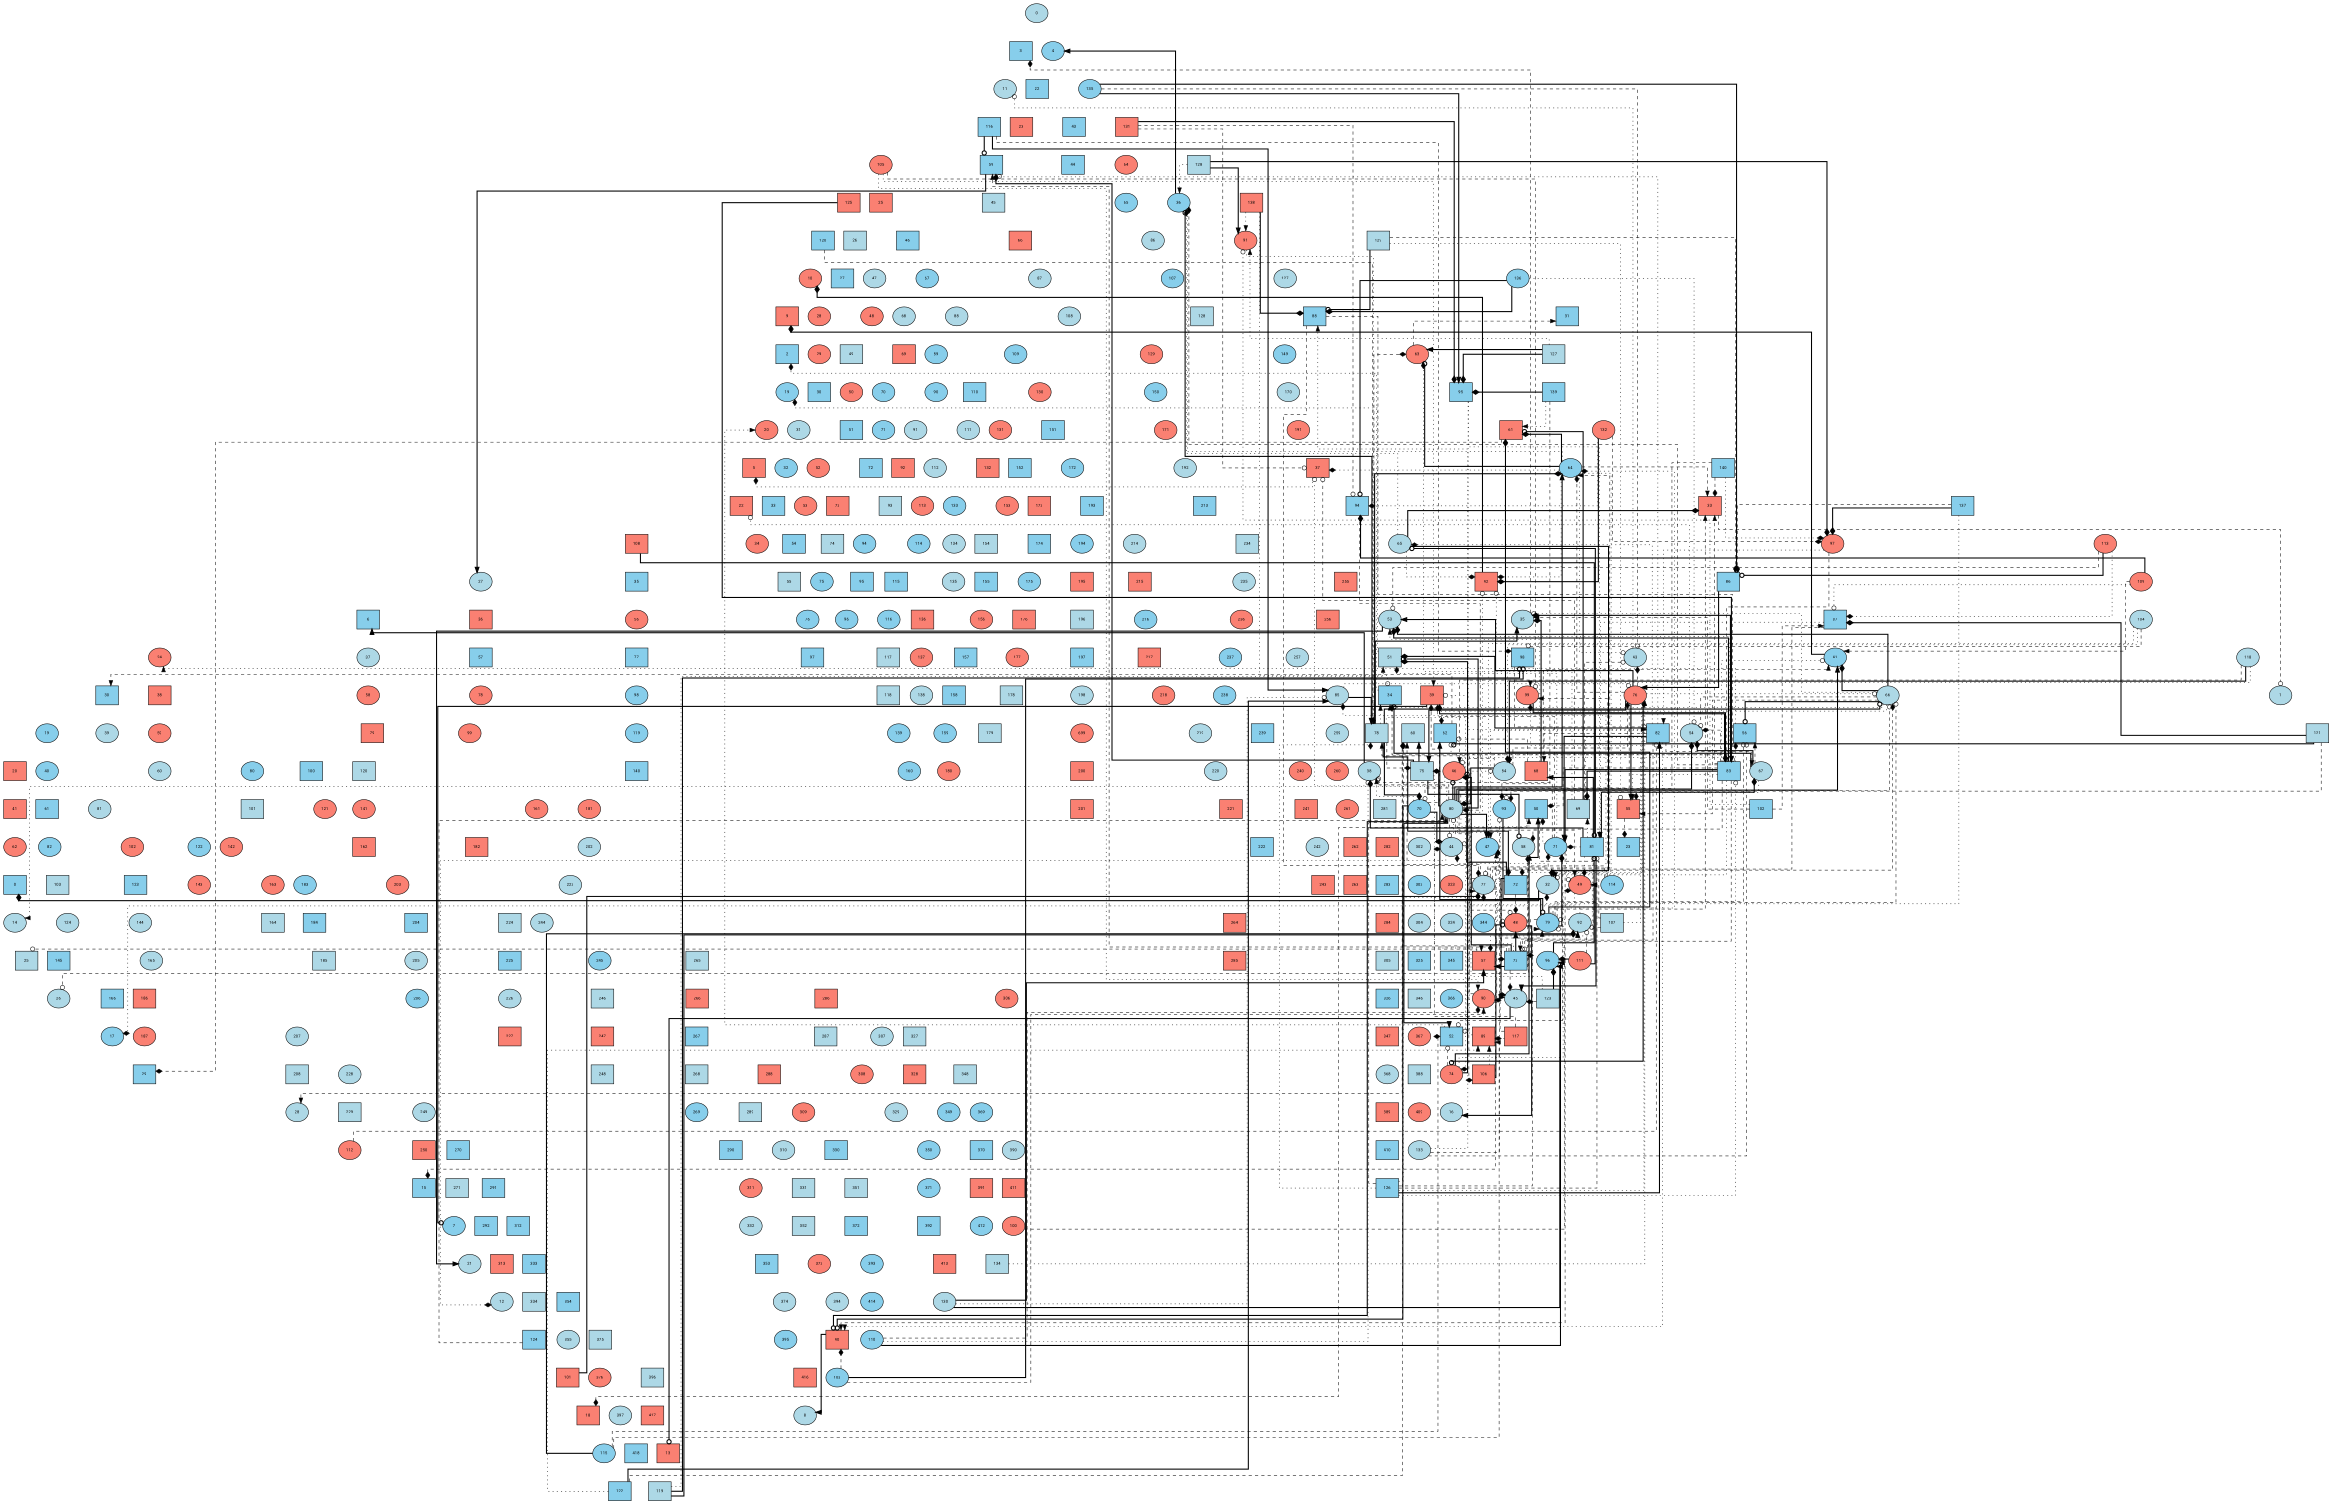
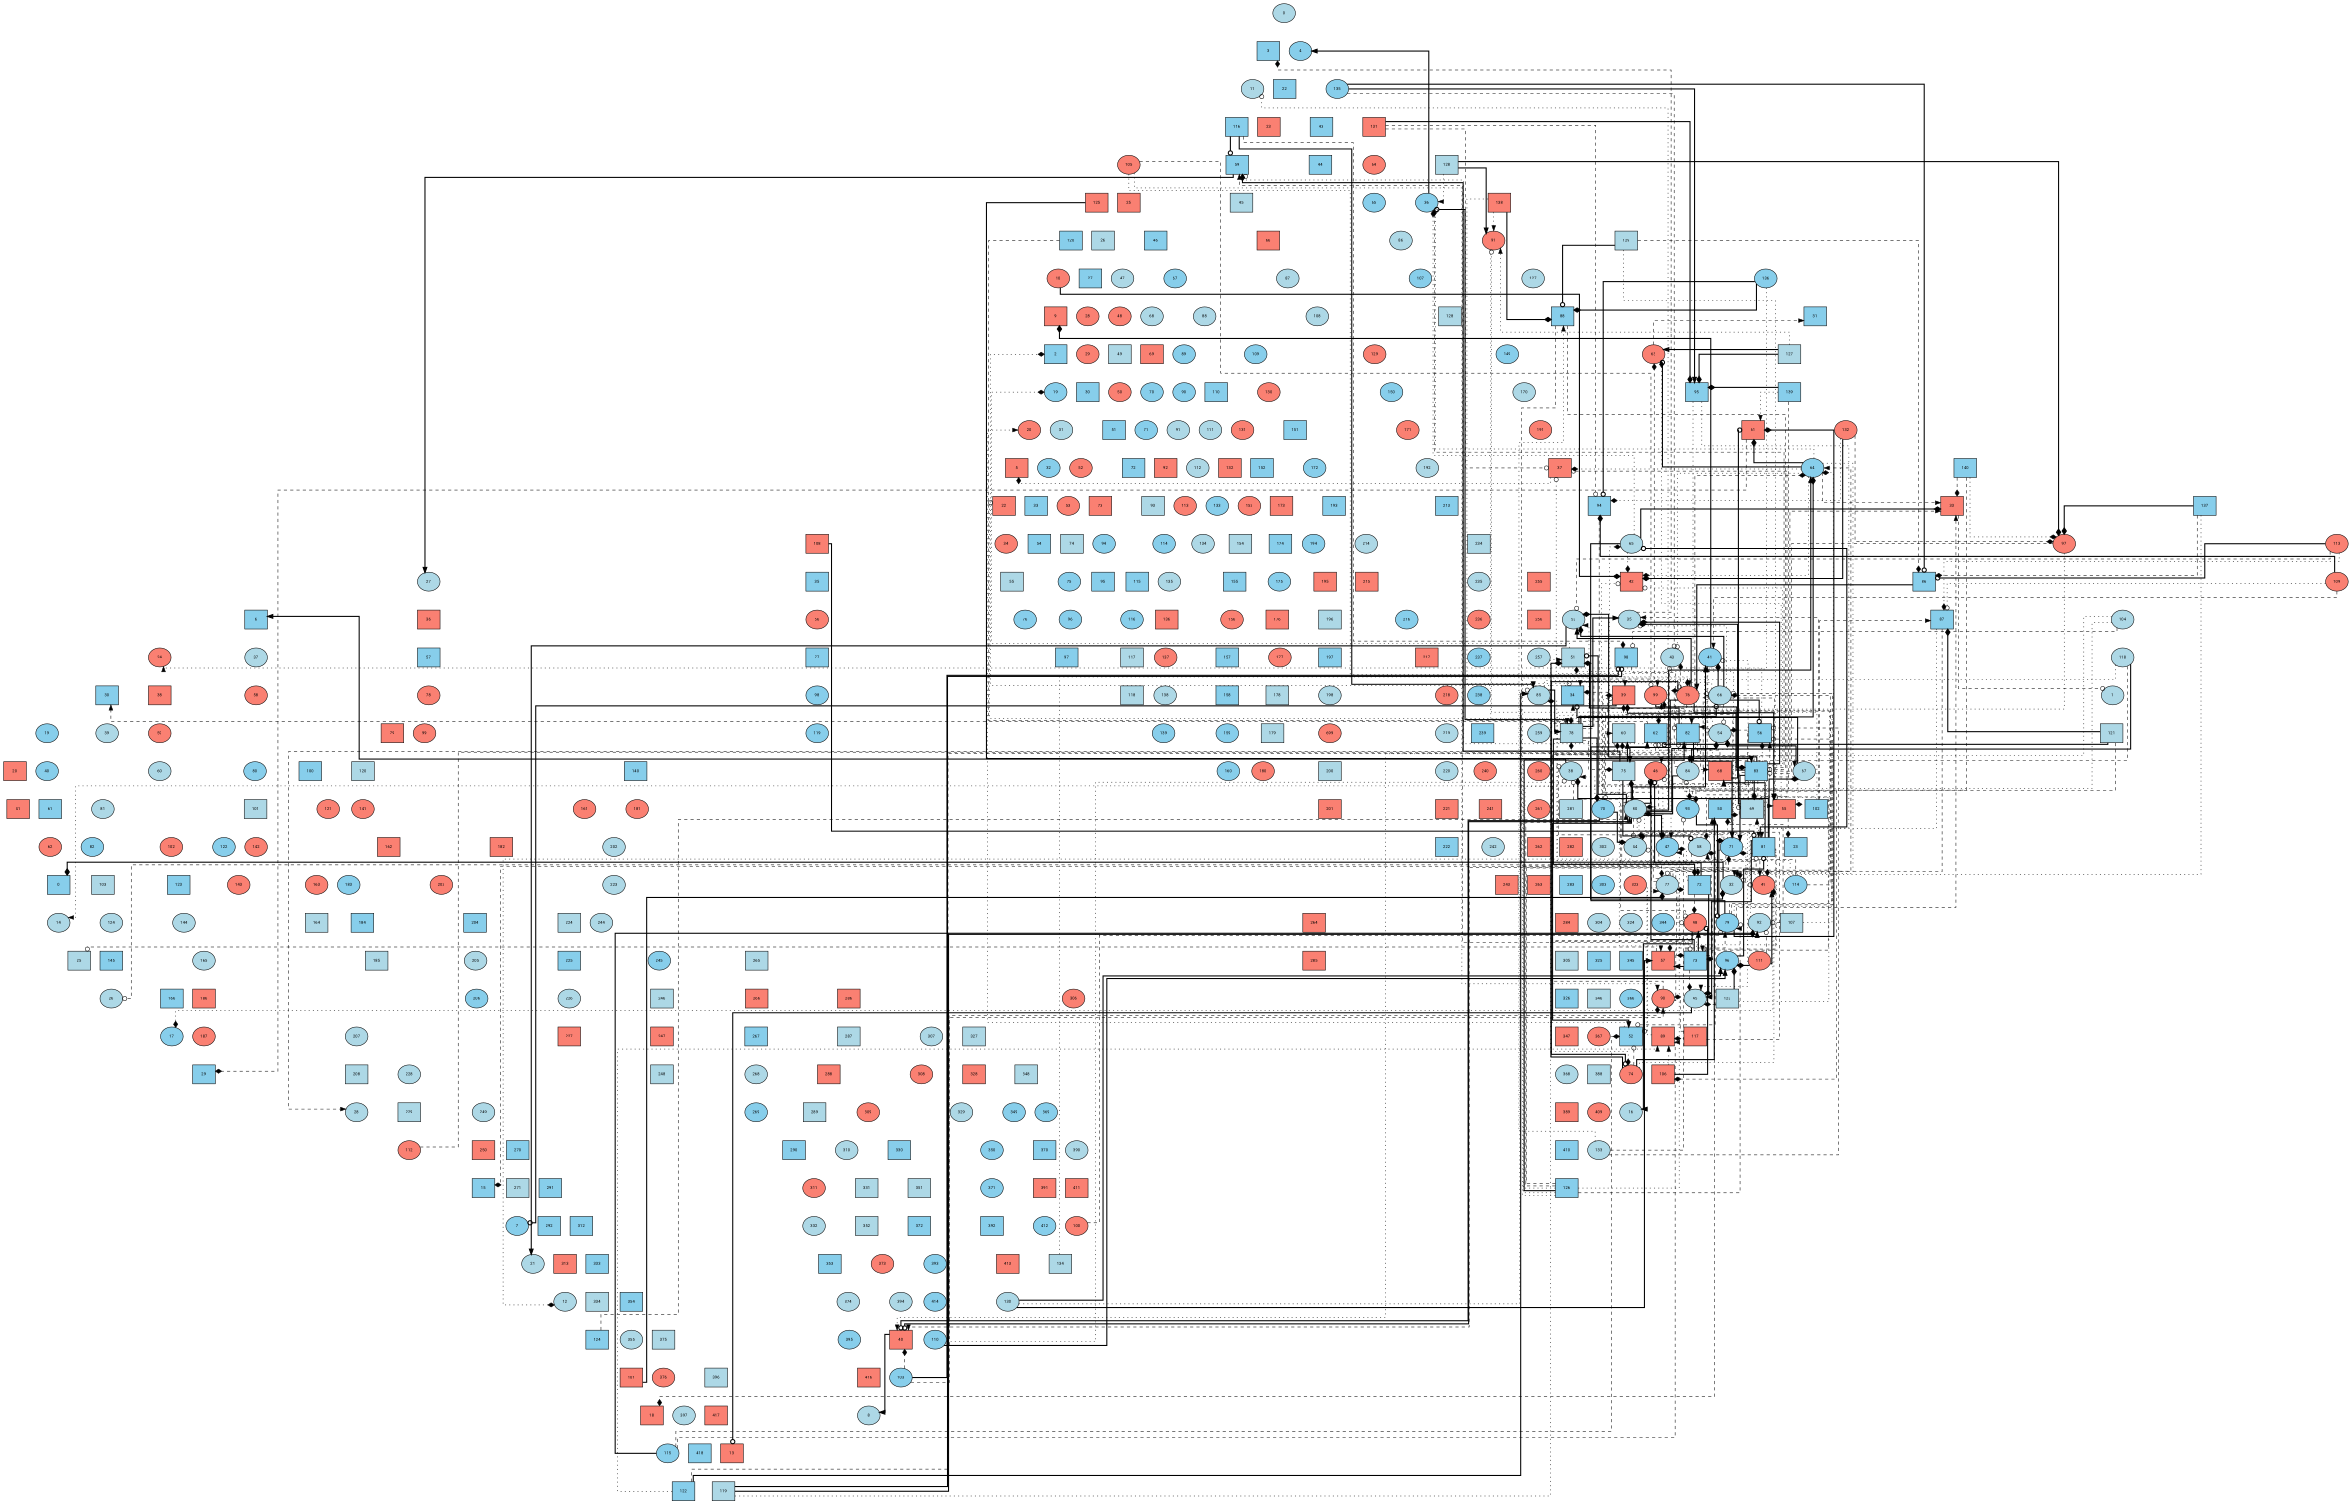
(1308, 297) -> (1475, 294)
(1082, 771) -> (1330, 771)
(697, 1074) -> (756, 1074)
